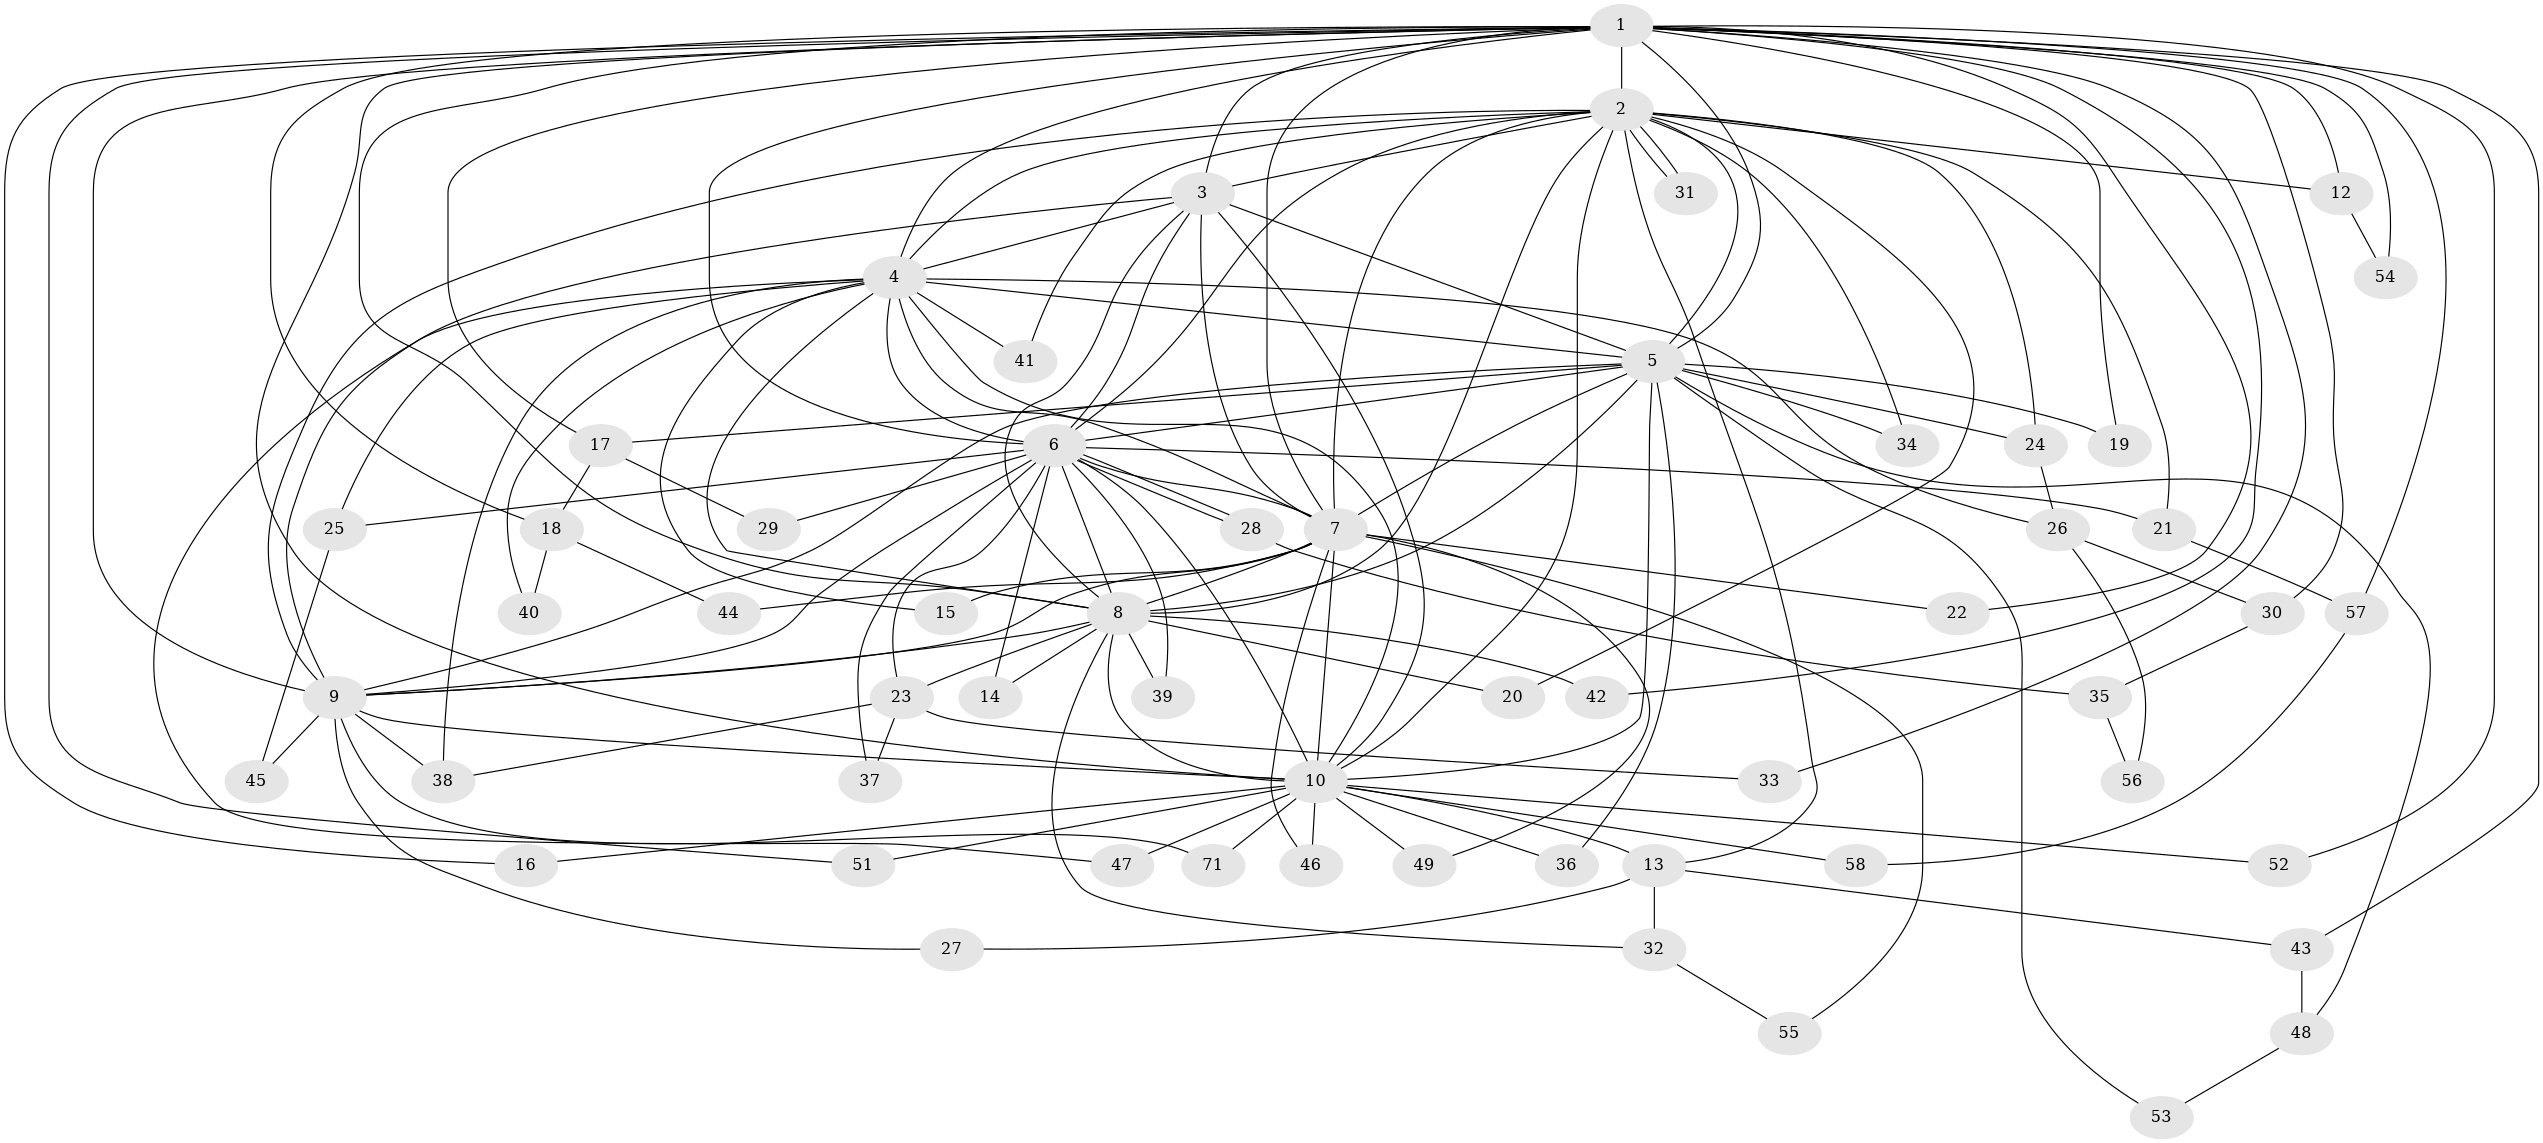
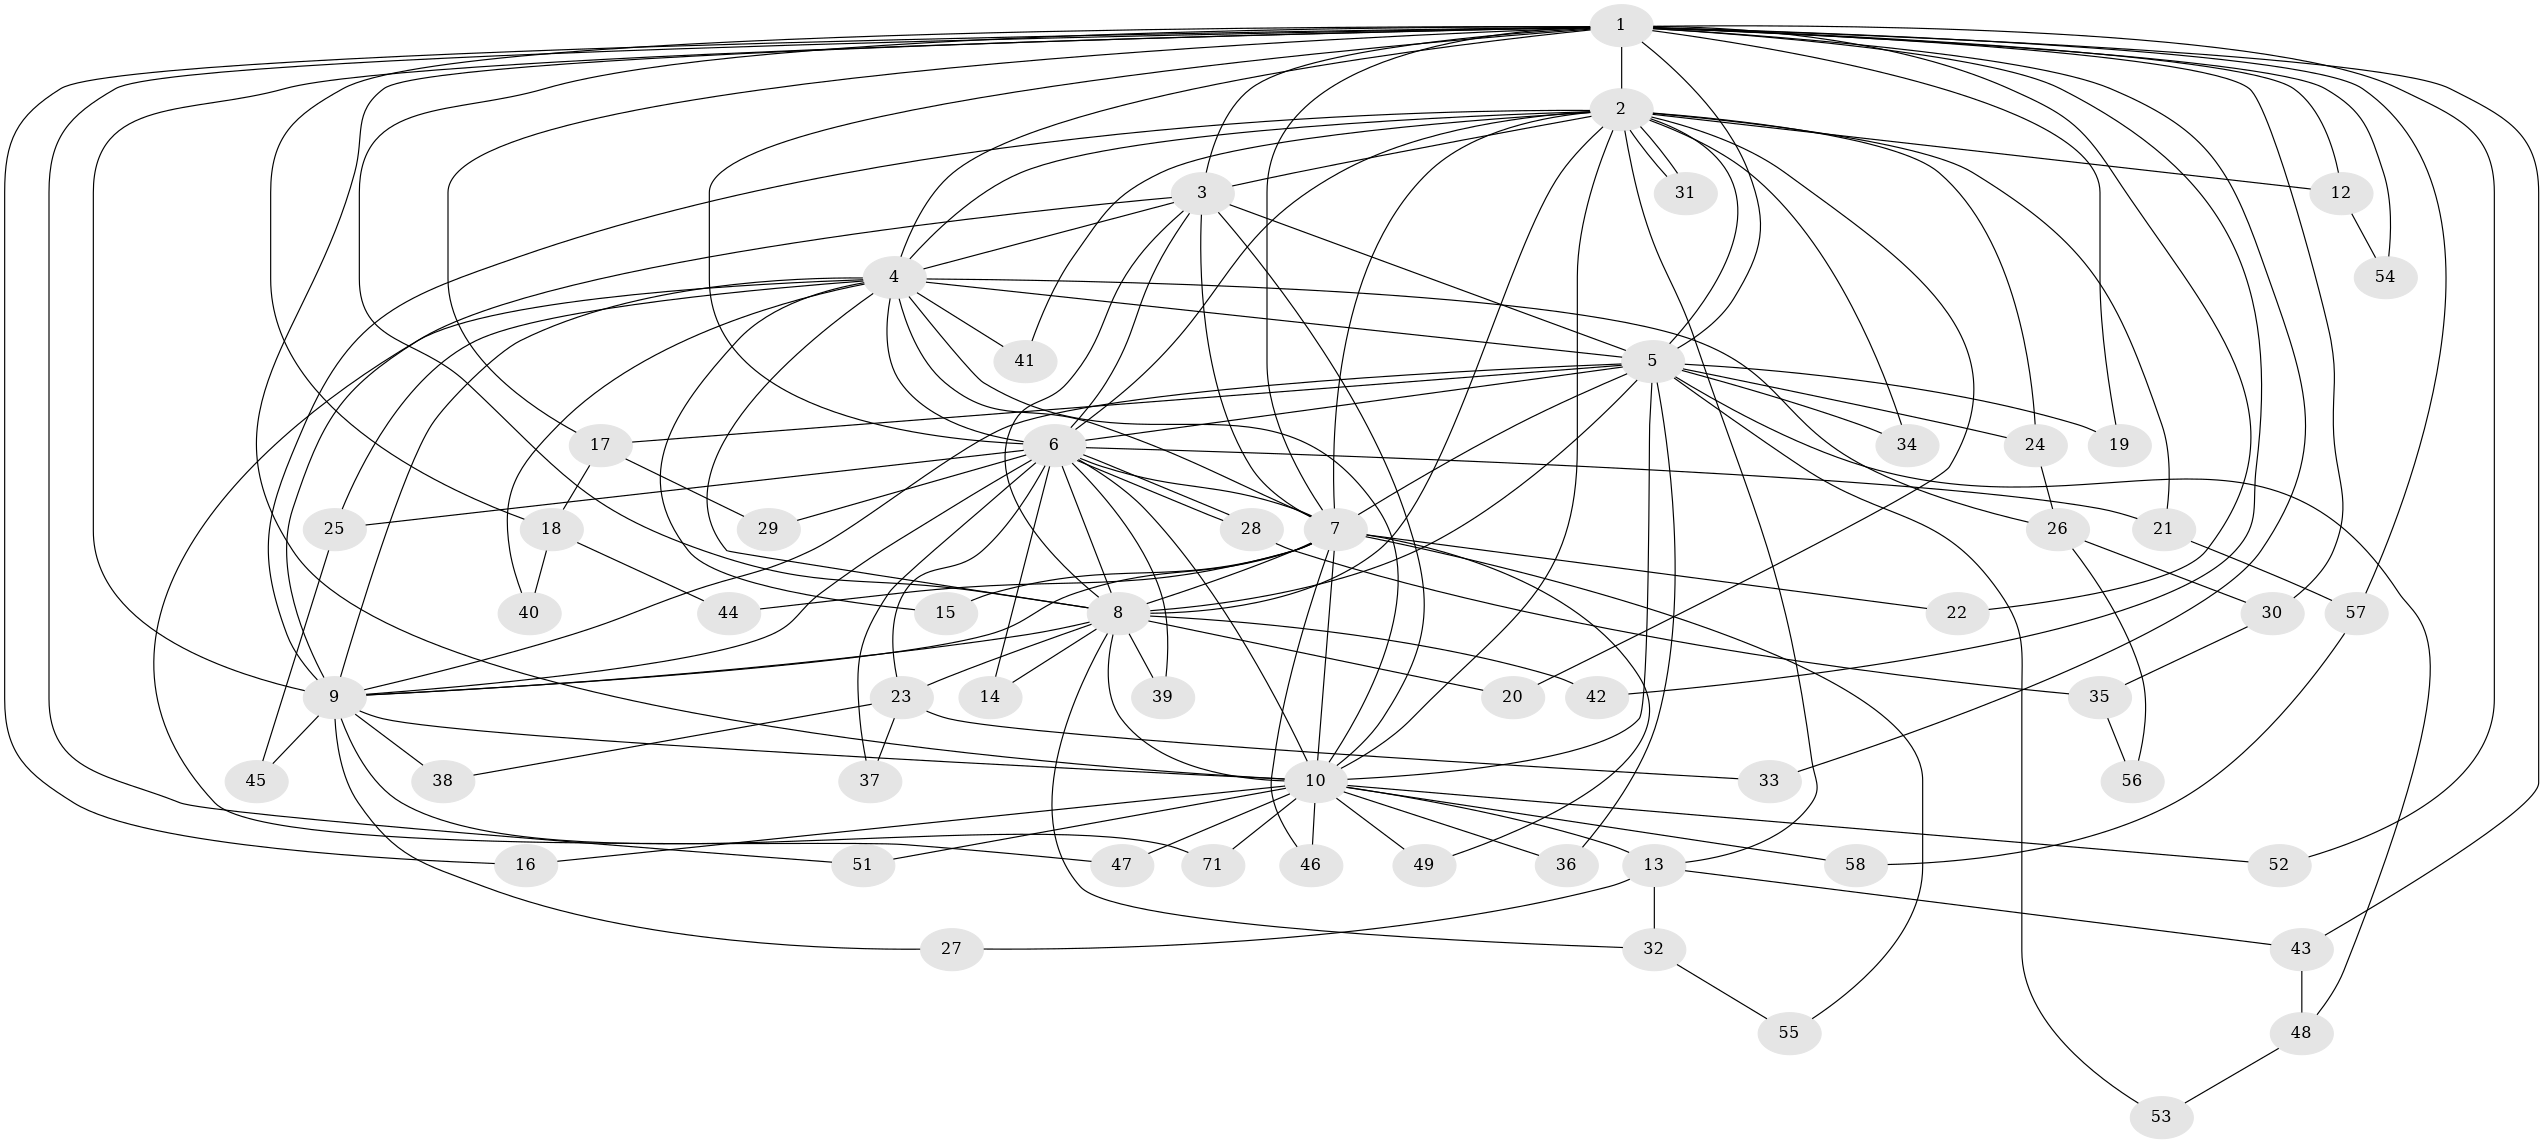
(543, 394) -> (504, 352)
